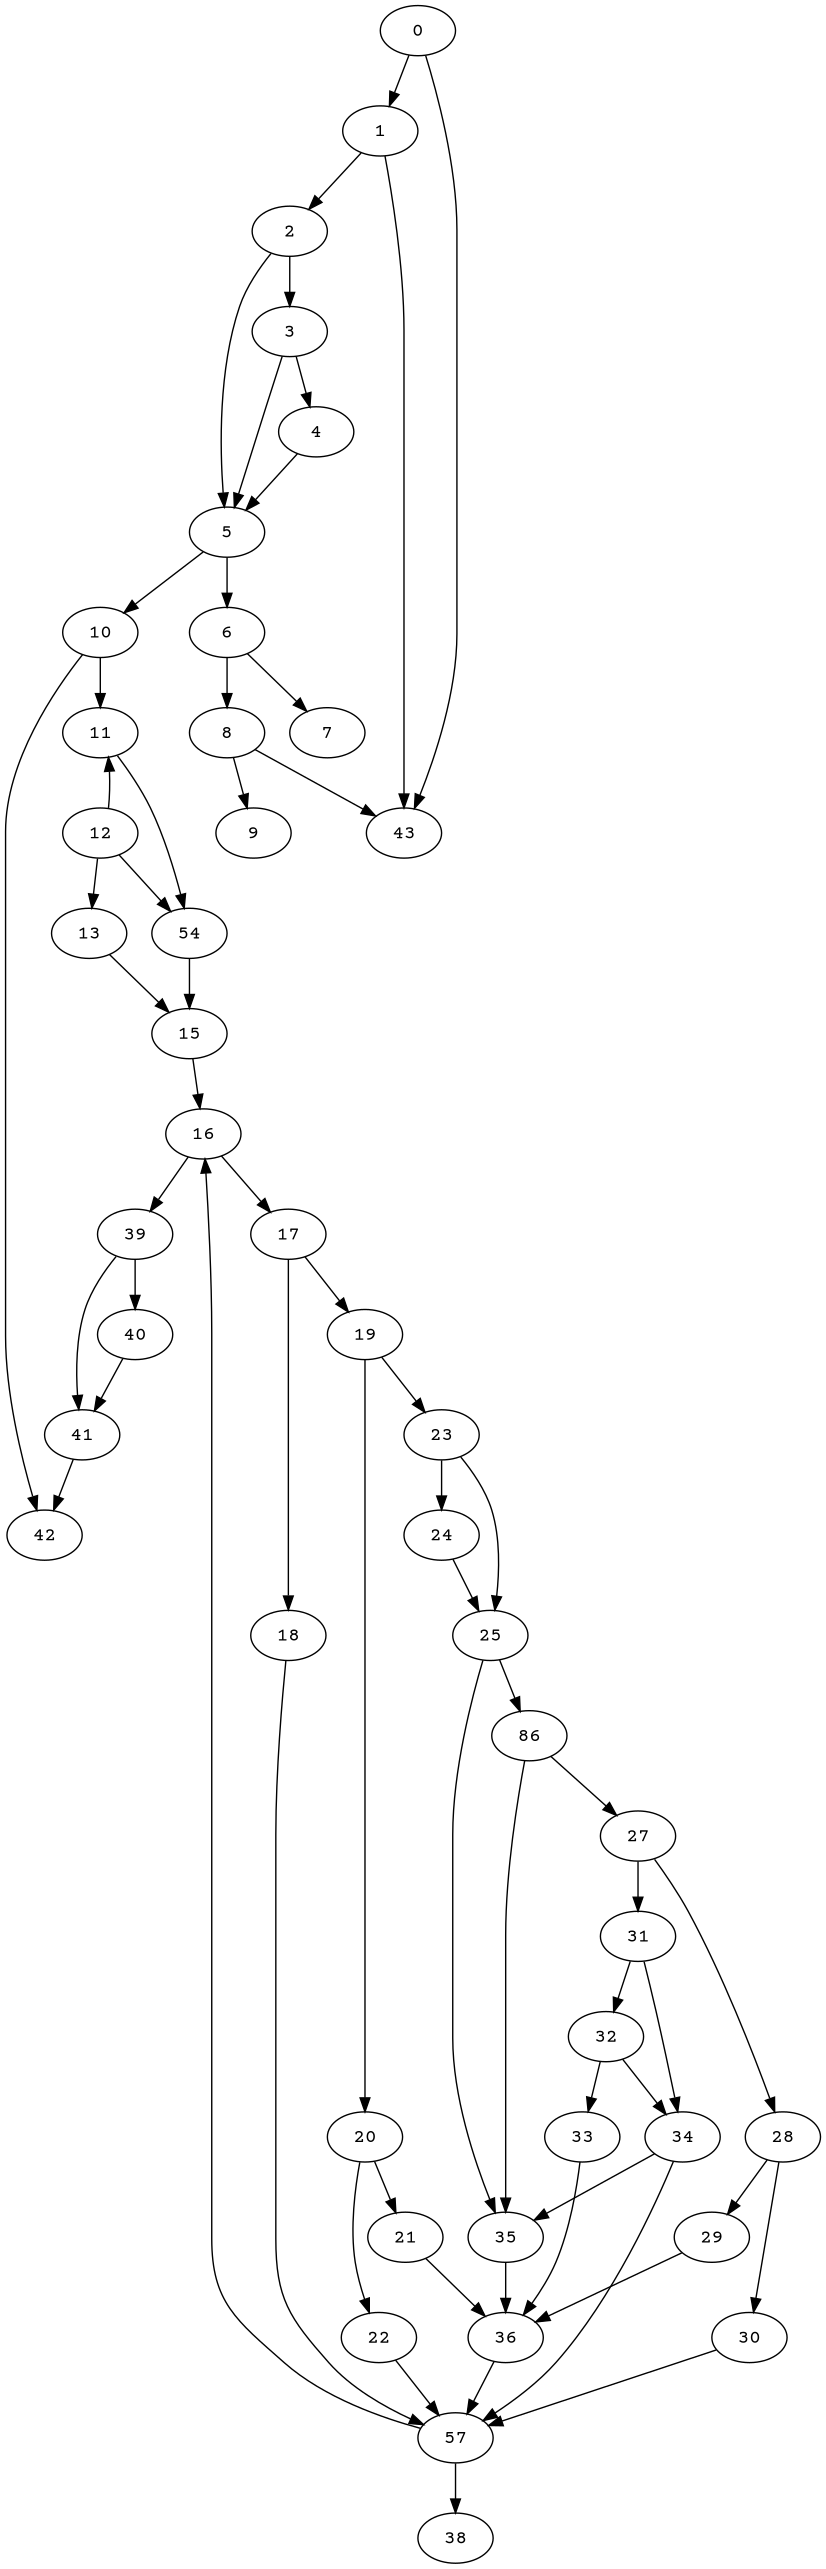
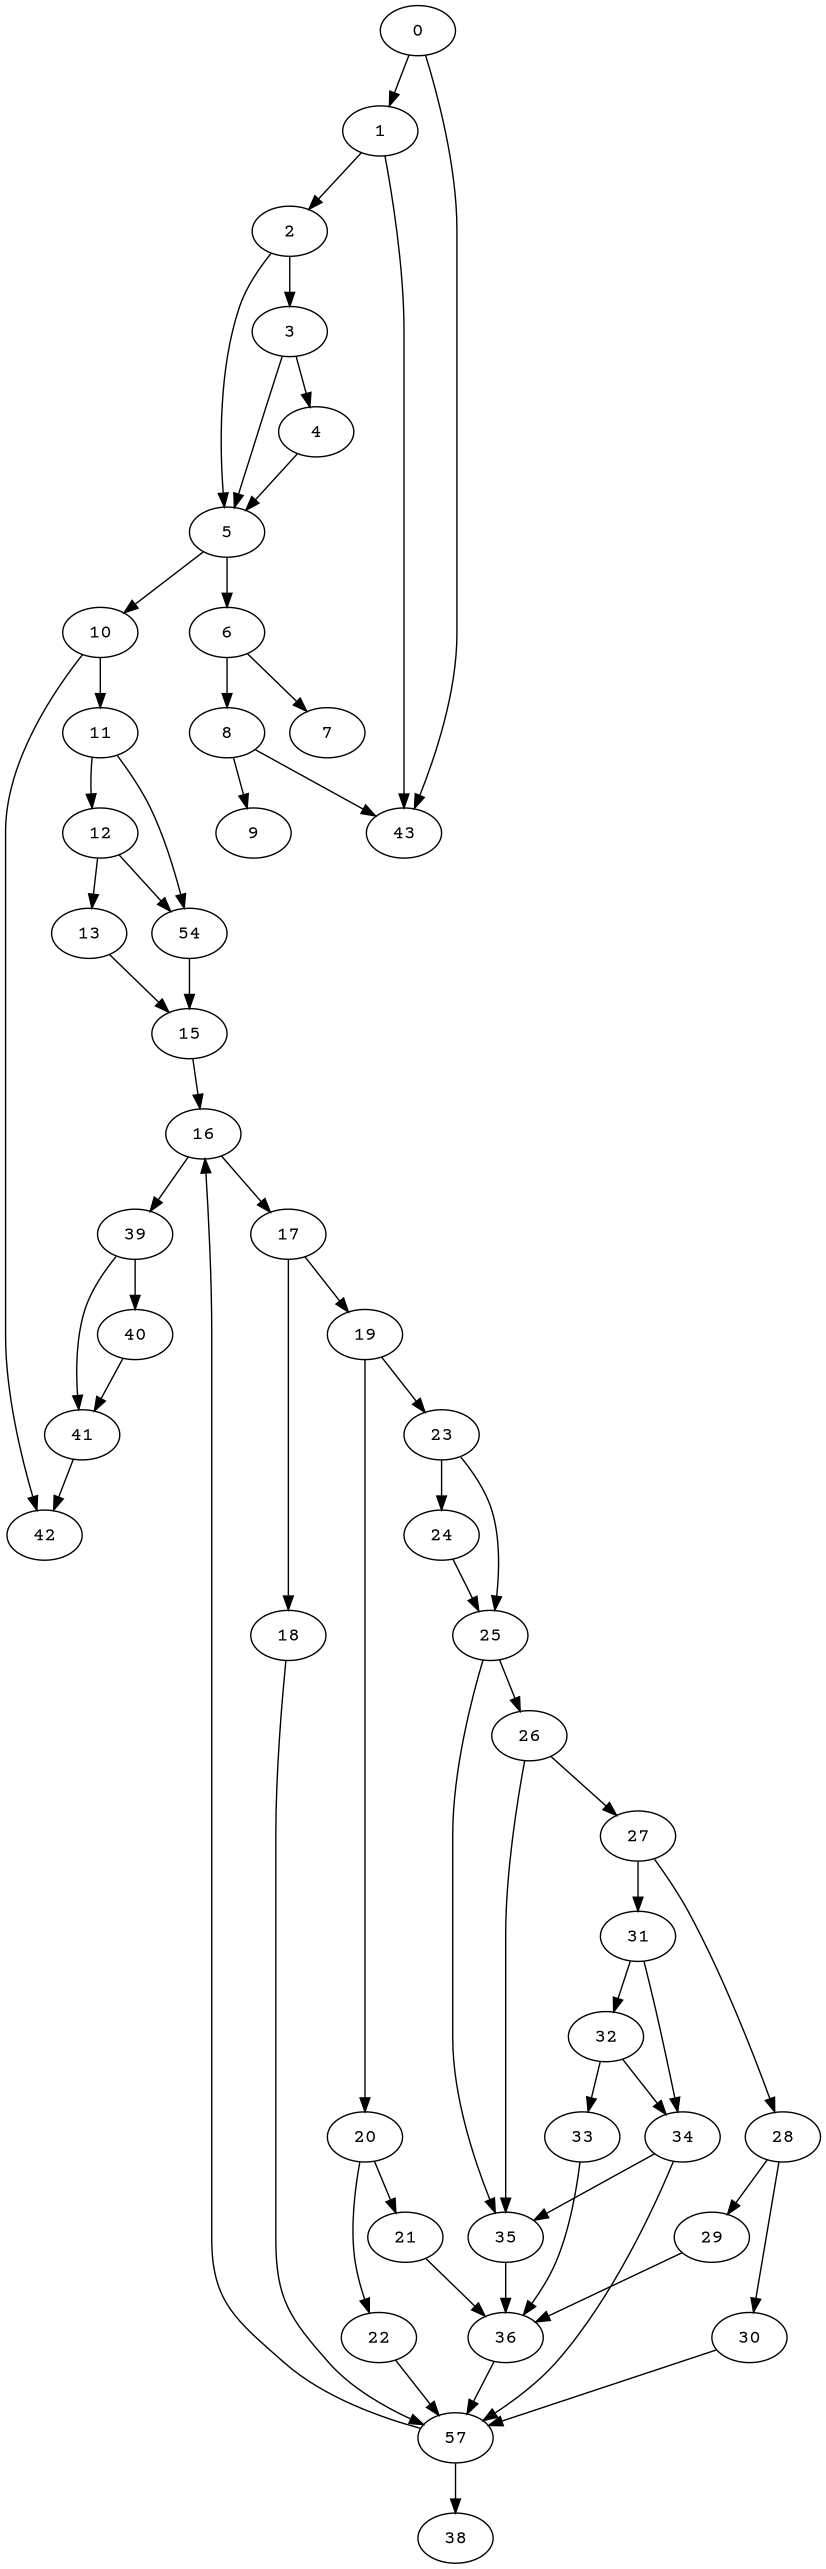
(110, 790) -> (91, 776)
(529, 1736) -> (529, 1736)
